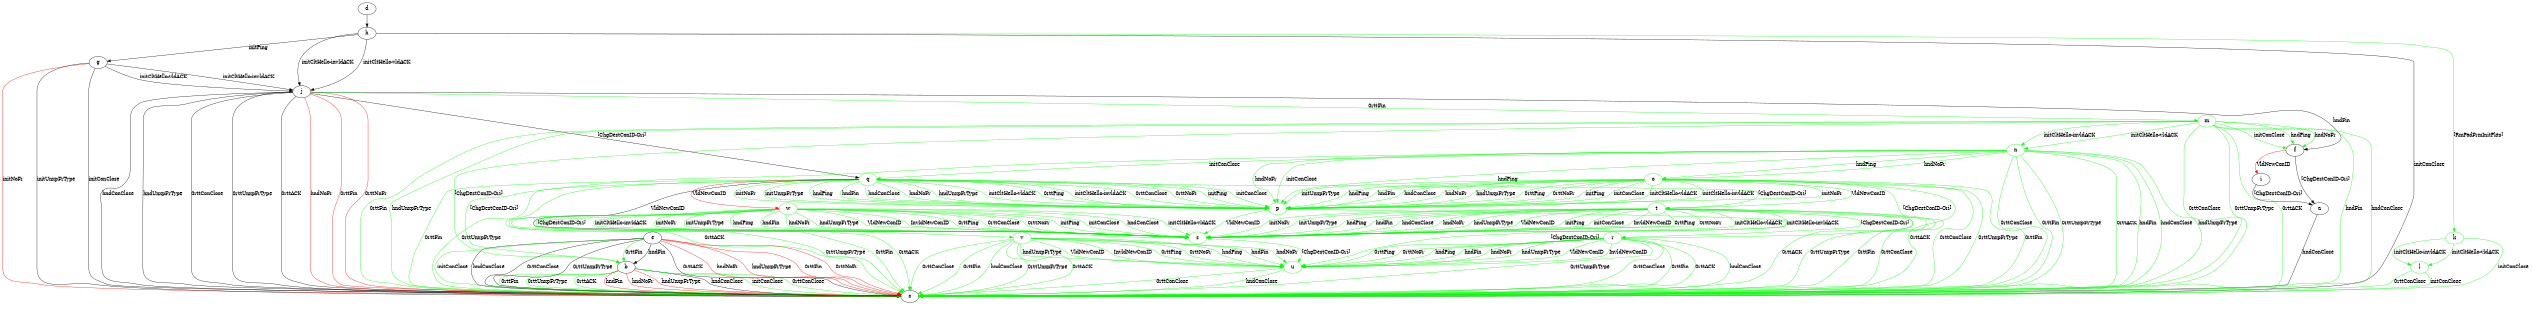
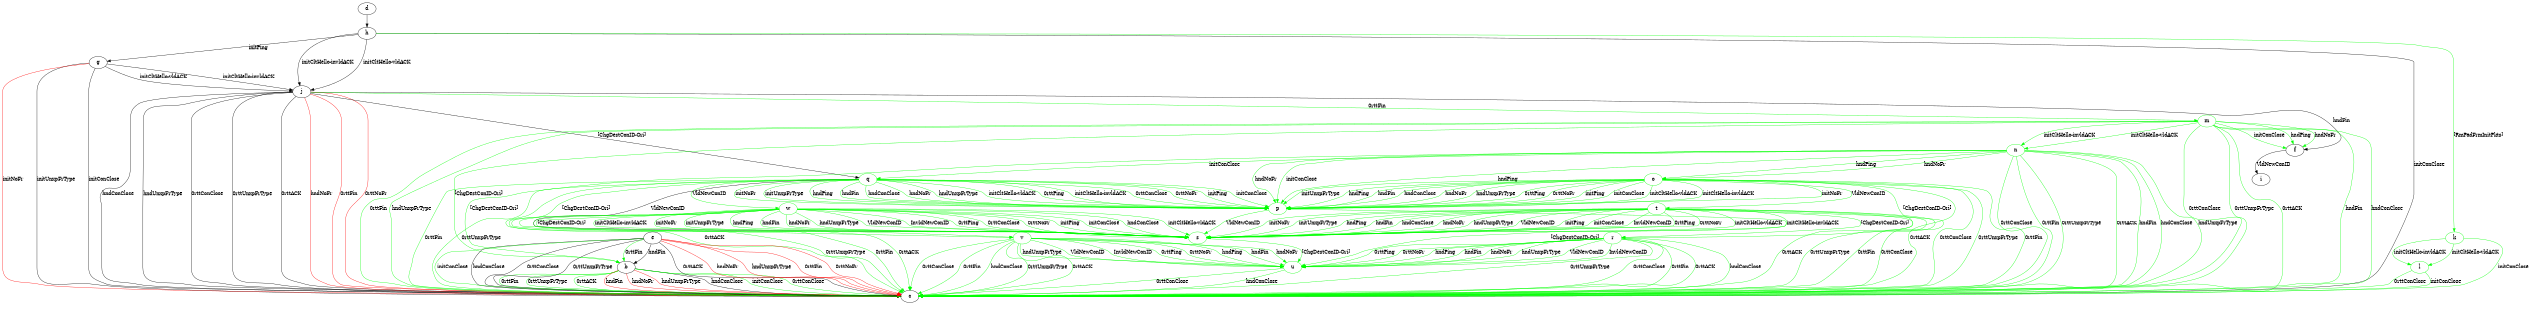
(2266, 155) -> (2266, 155)
(717, 185) -> (711, 186)
(1316, 186) -> (550, 213)
(2320, 209) -> none
